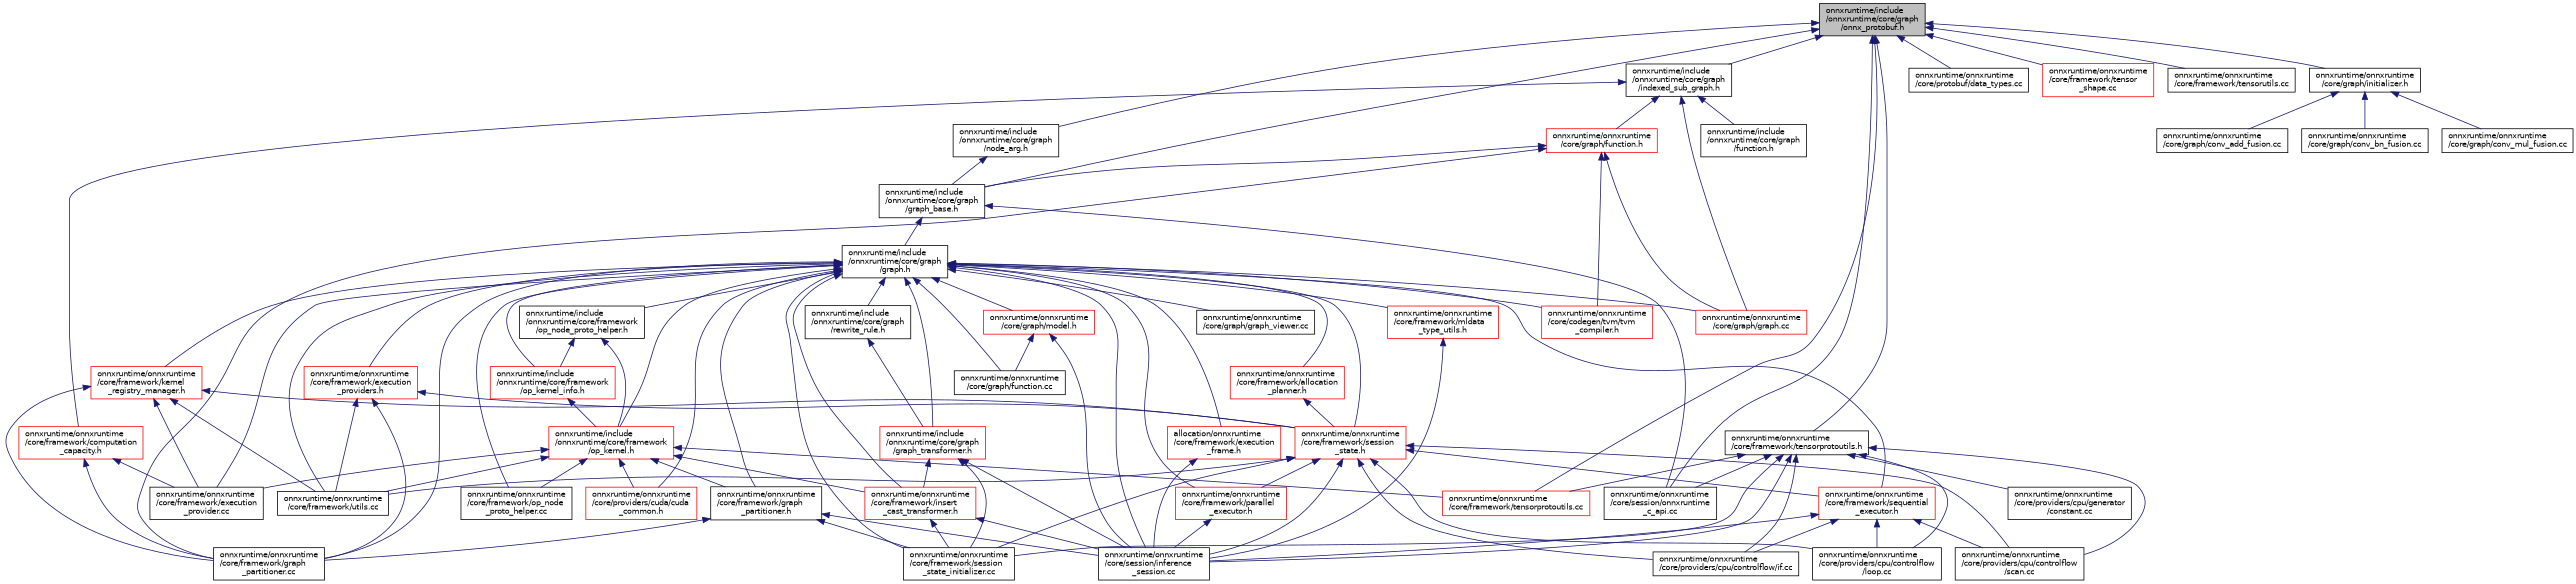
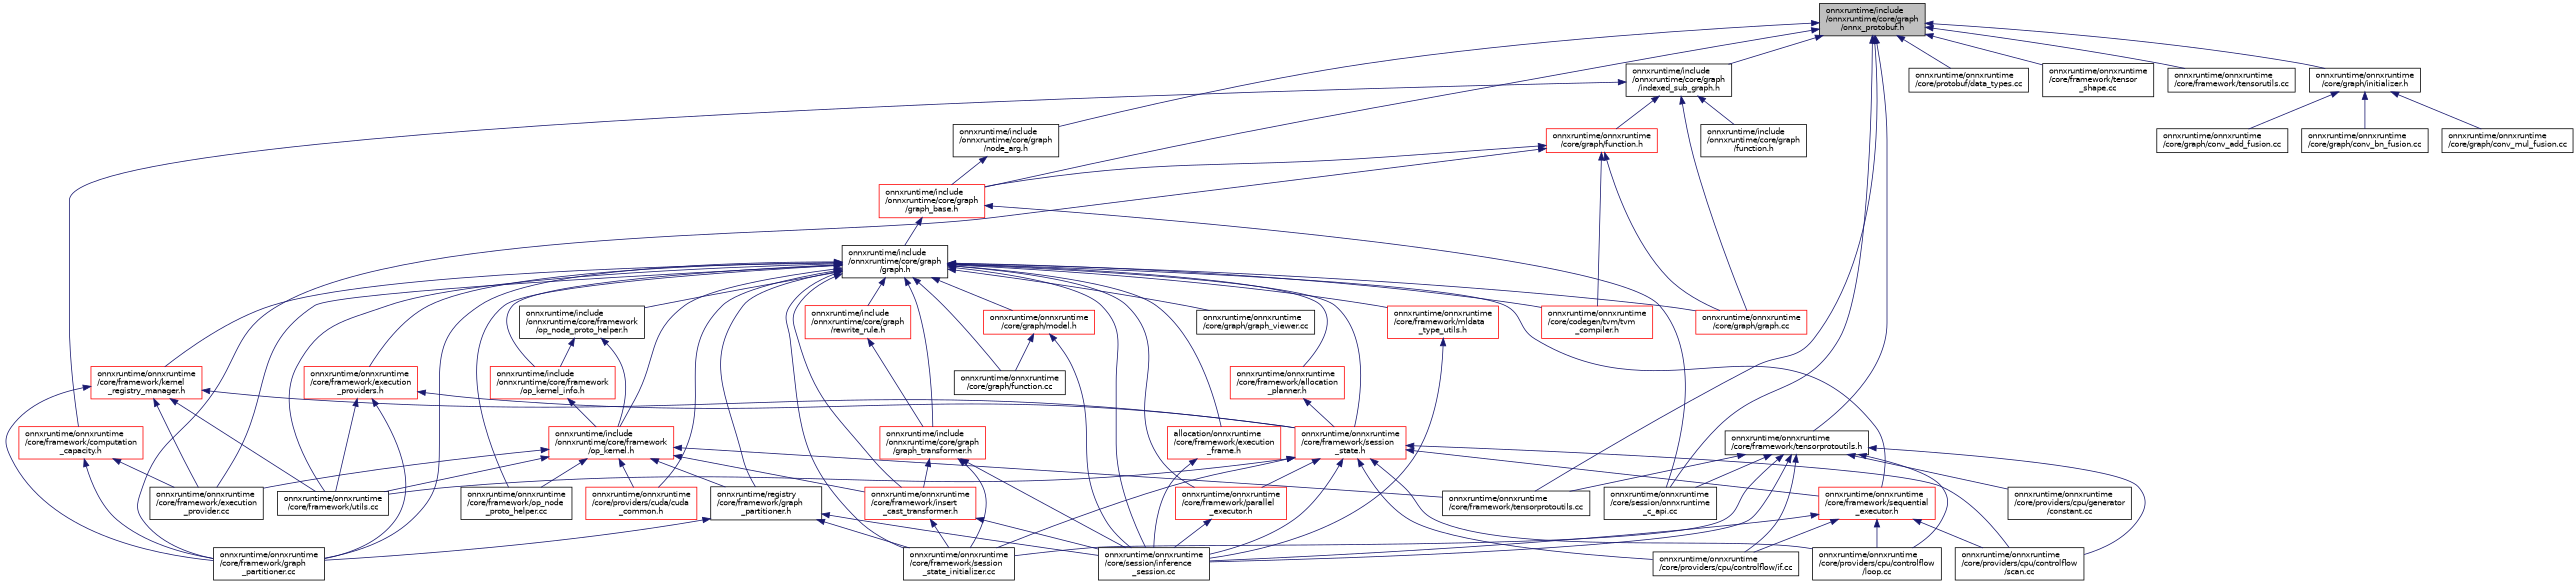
(2098, 80) -> (2098, 80)
(932, 201) -> (932, 201)
(858, 322) -> (858, 322)
(766, 503) -> (766, 503)
(1516, 503) -> (1516, 503)
